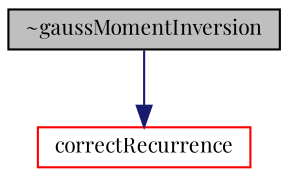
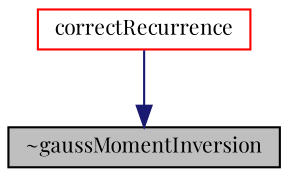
(144, 78) -> (144, 78)
